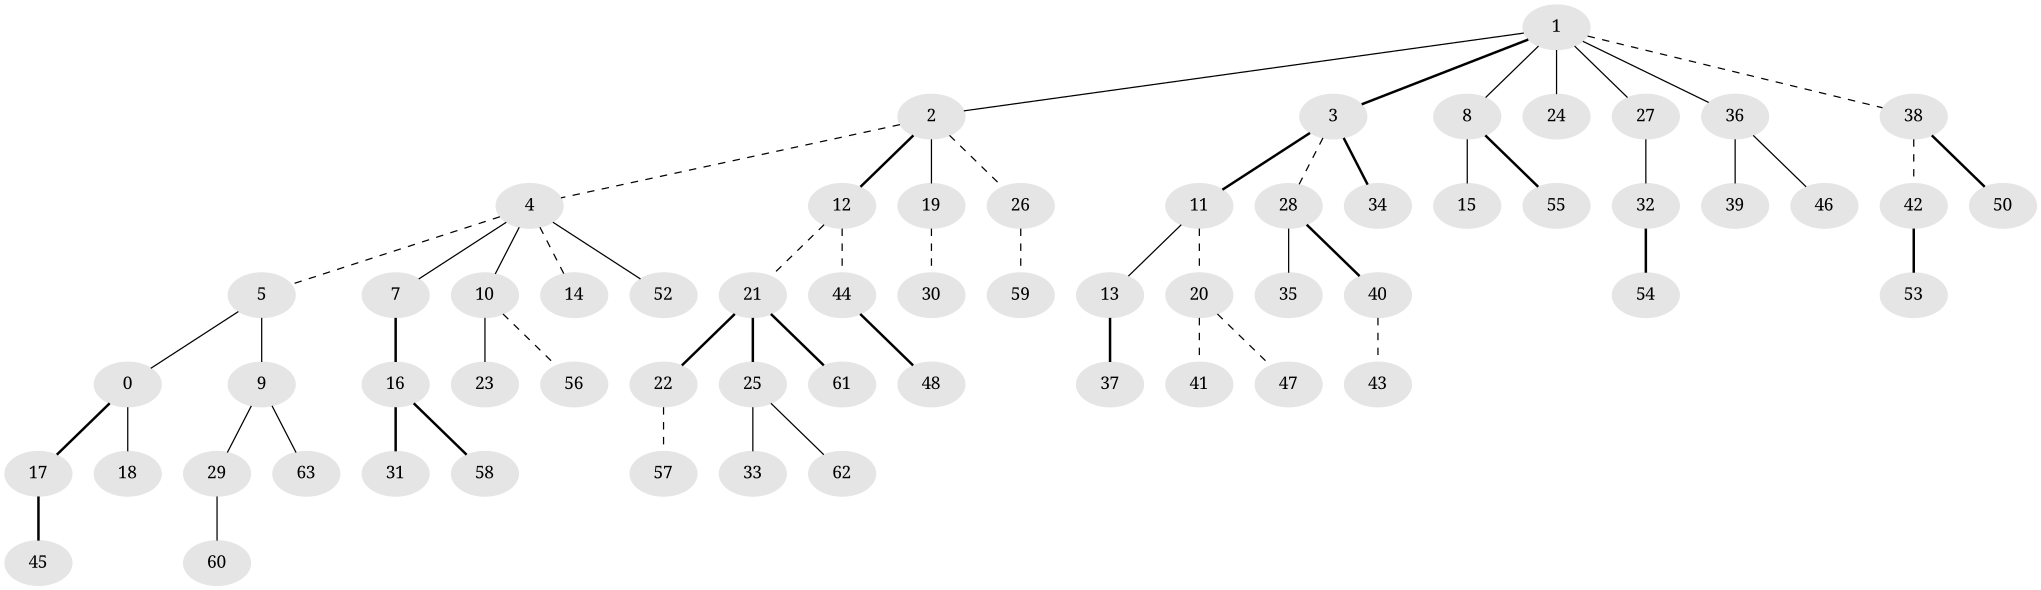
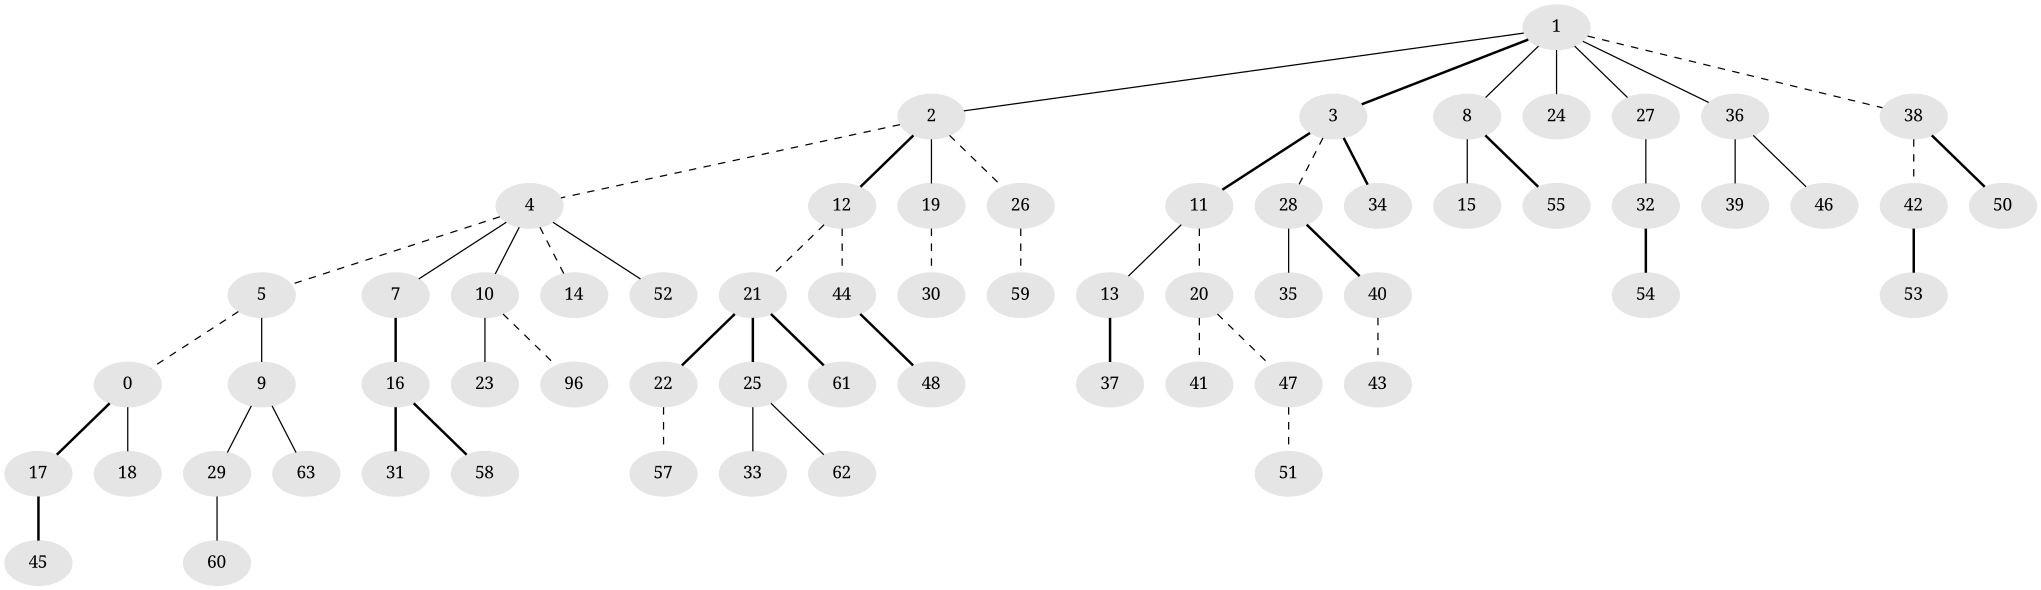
(195, 340) -> (195, 340)
(574, 384) -> (574, 384)
none -> (1289, 474)
